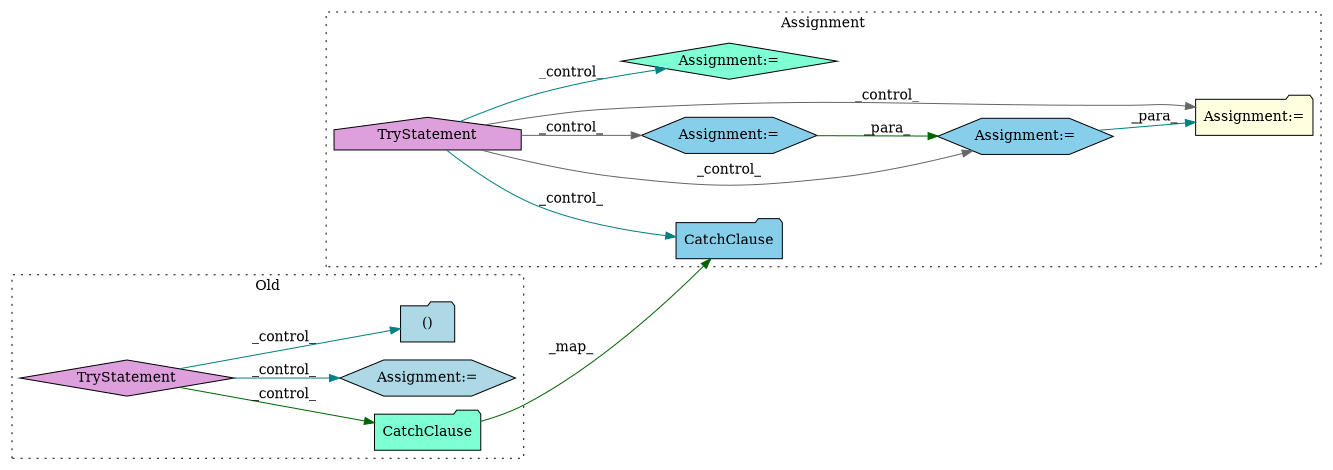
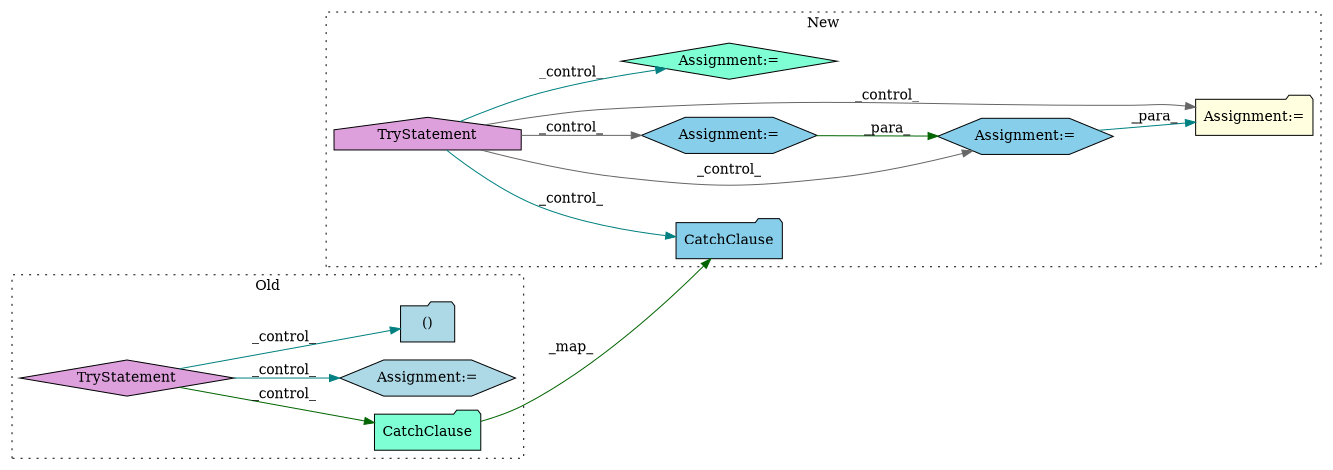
(824, 24) -> (824, 24)
